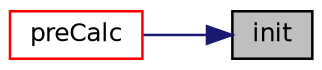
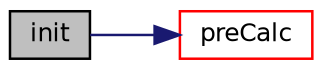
(175, 35) -> (122, 35)
